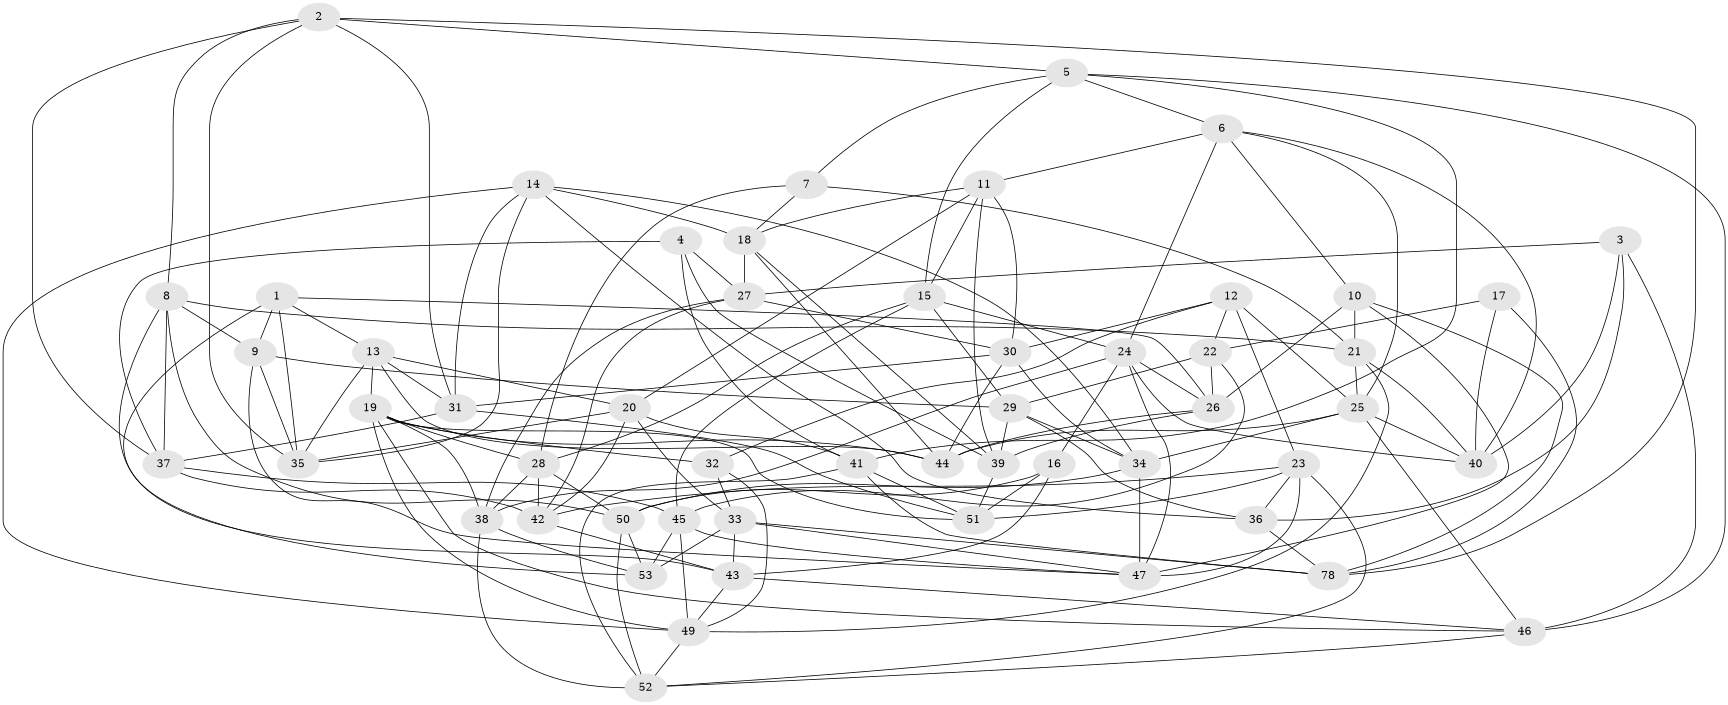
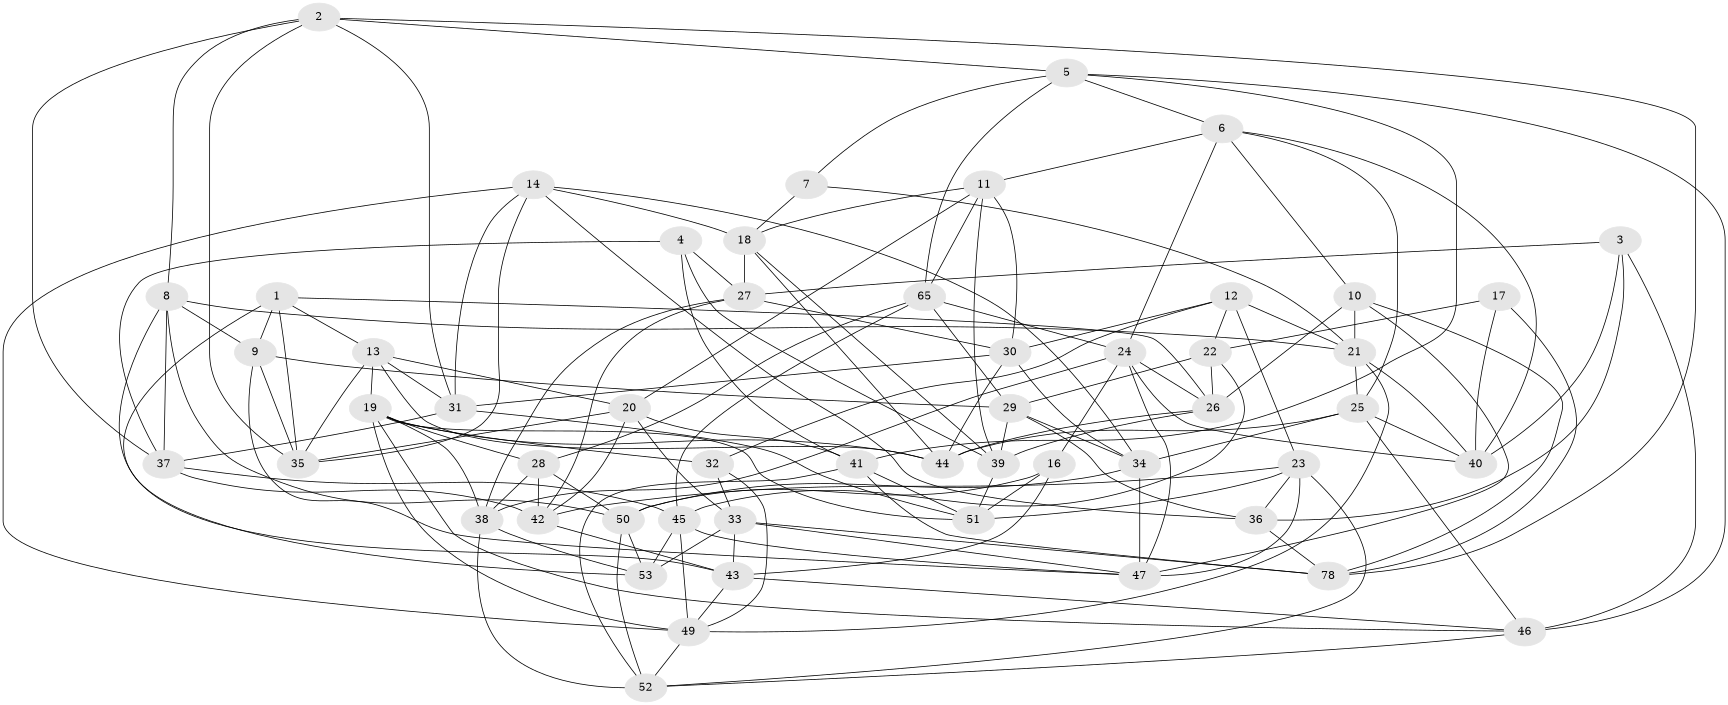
(615, 269) -> none
(925, 297) -> (925, 297)
(1295, 353) -> (1293, 325)
